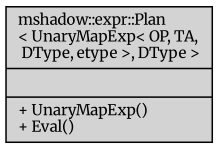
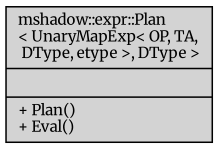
(84, 111) -> (47, 111)
